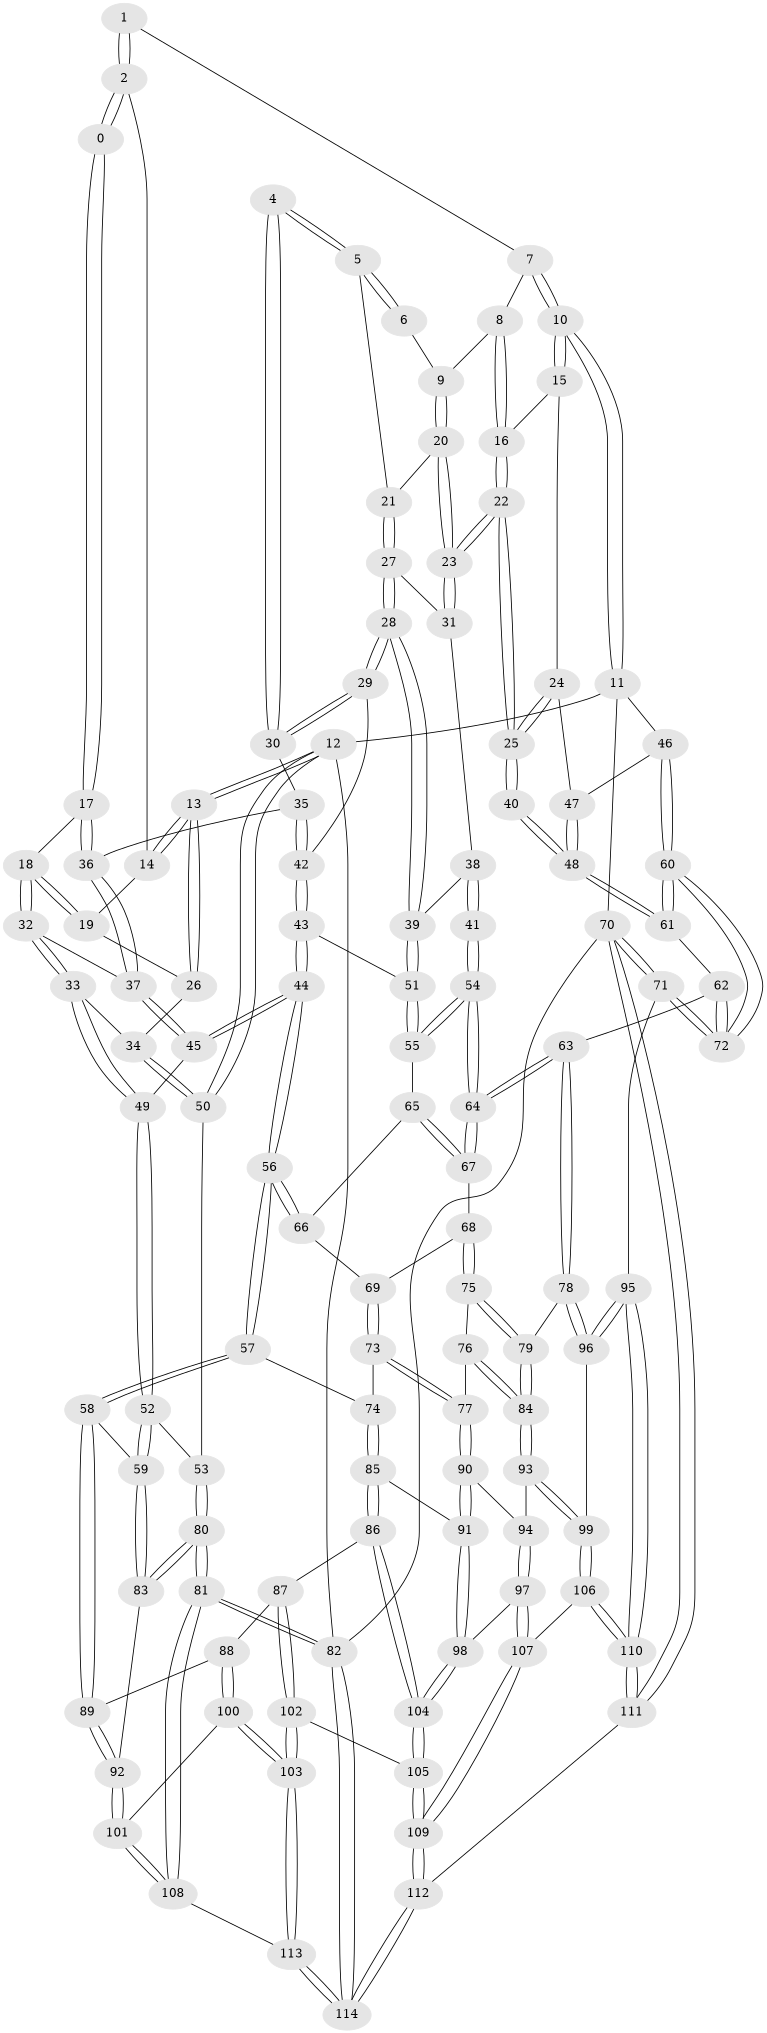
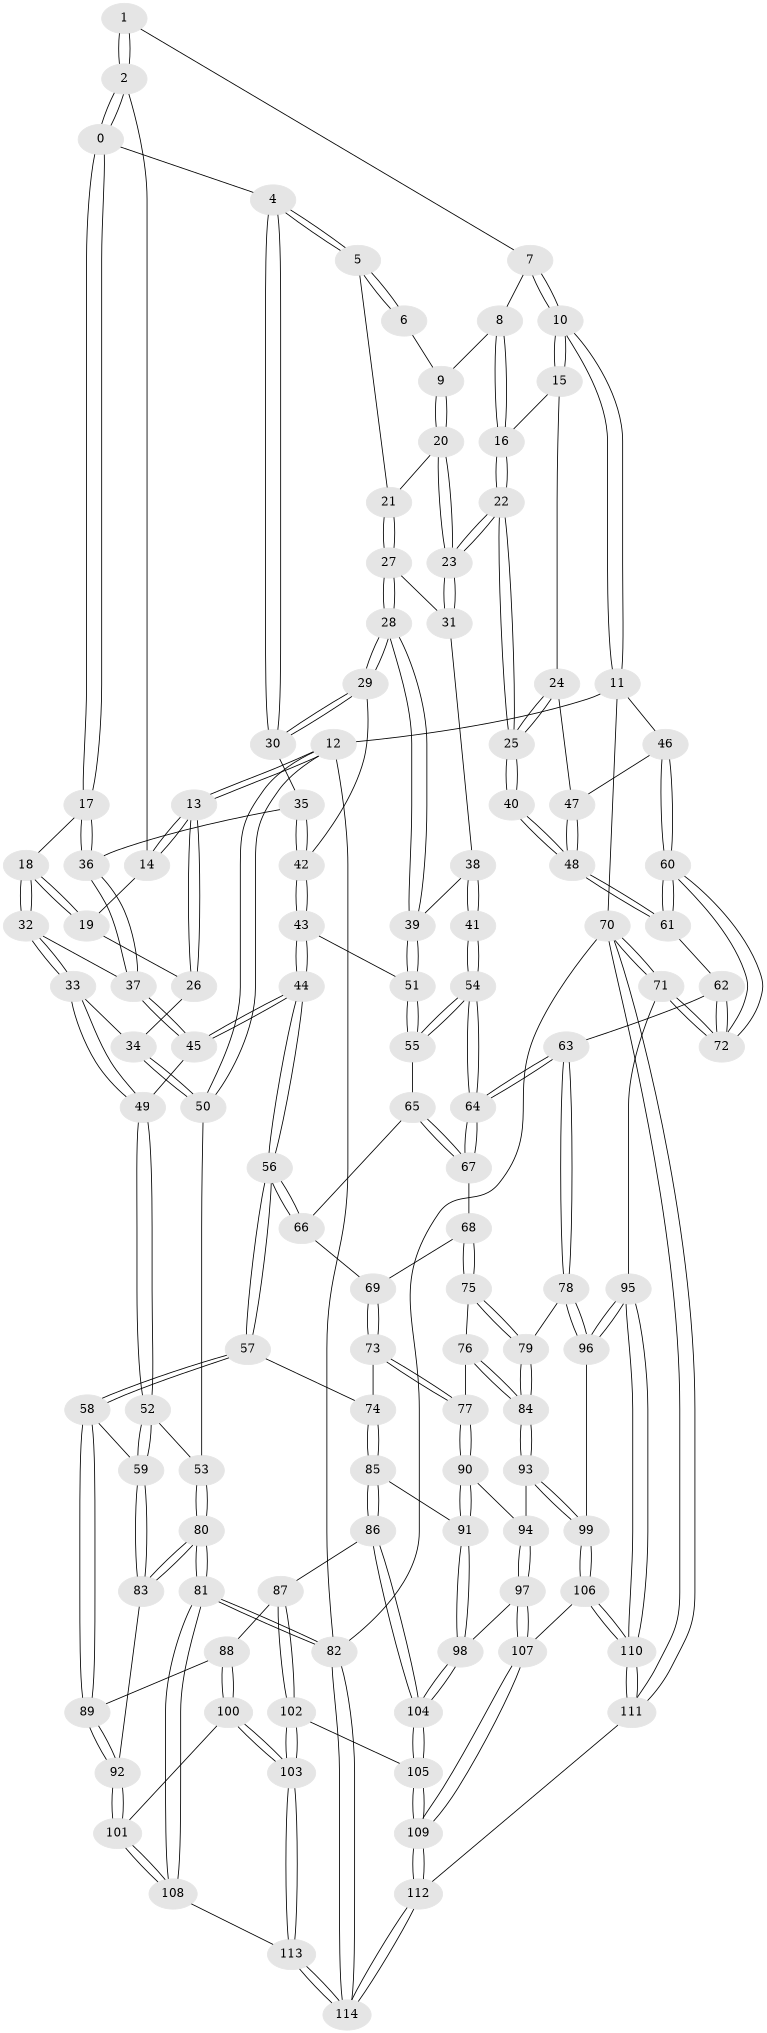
none -> (187, 170)
